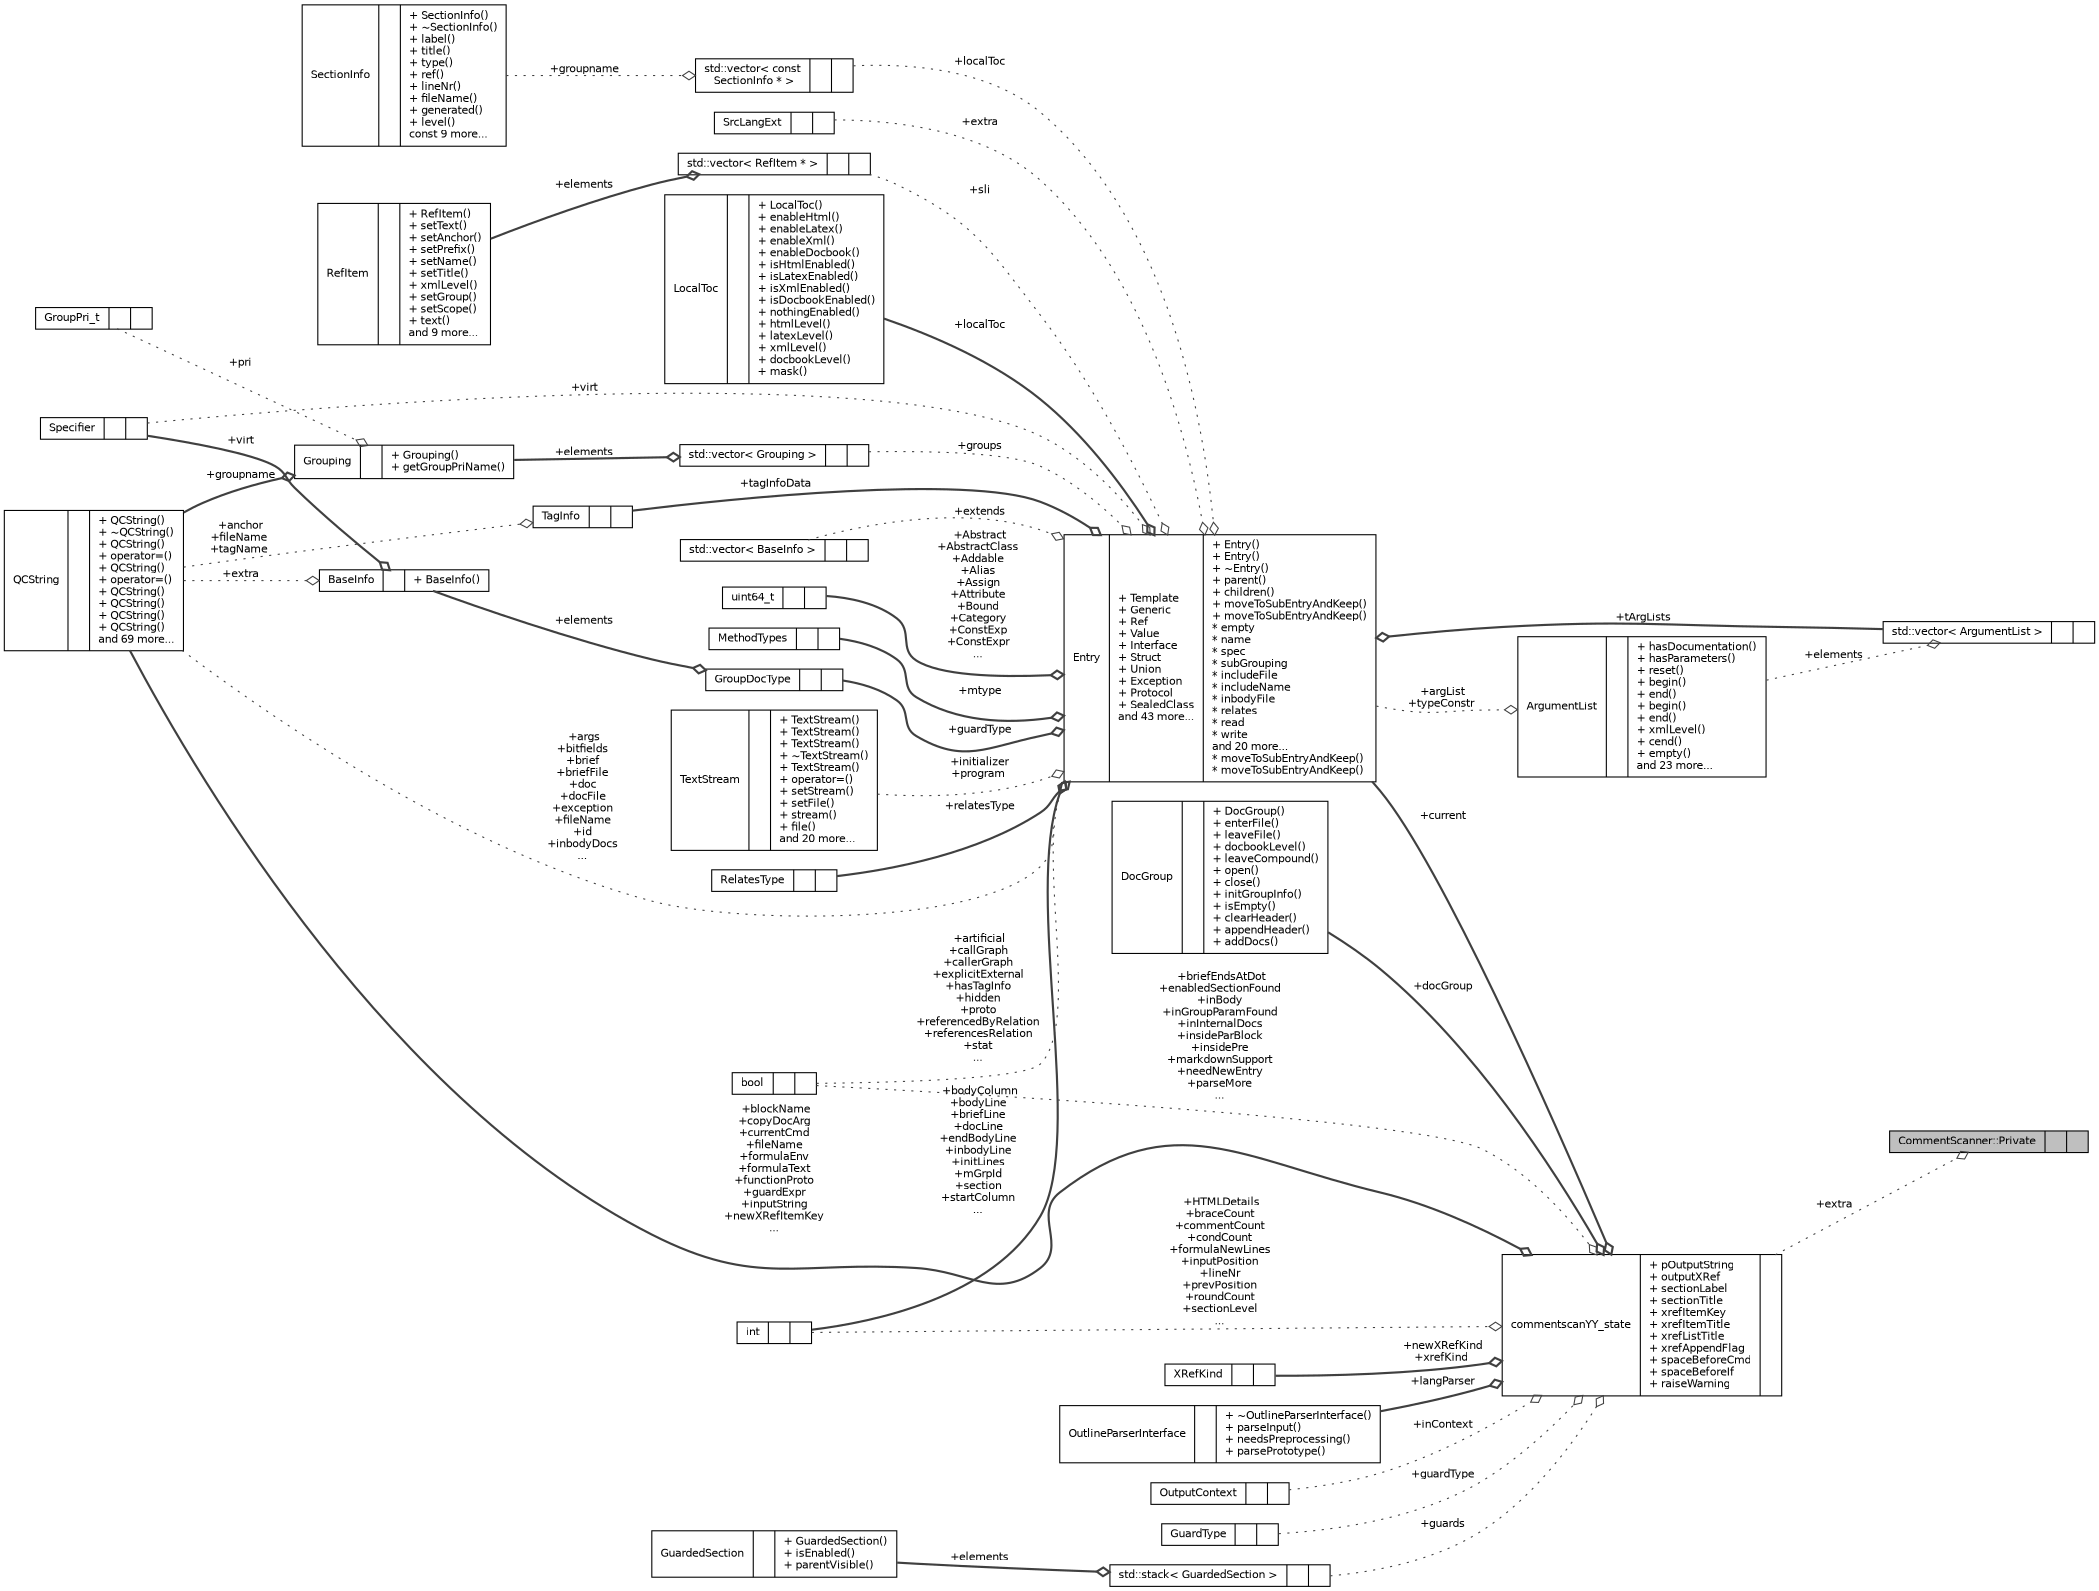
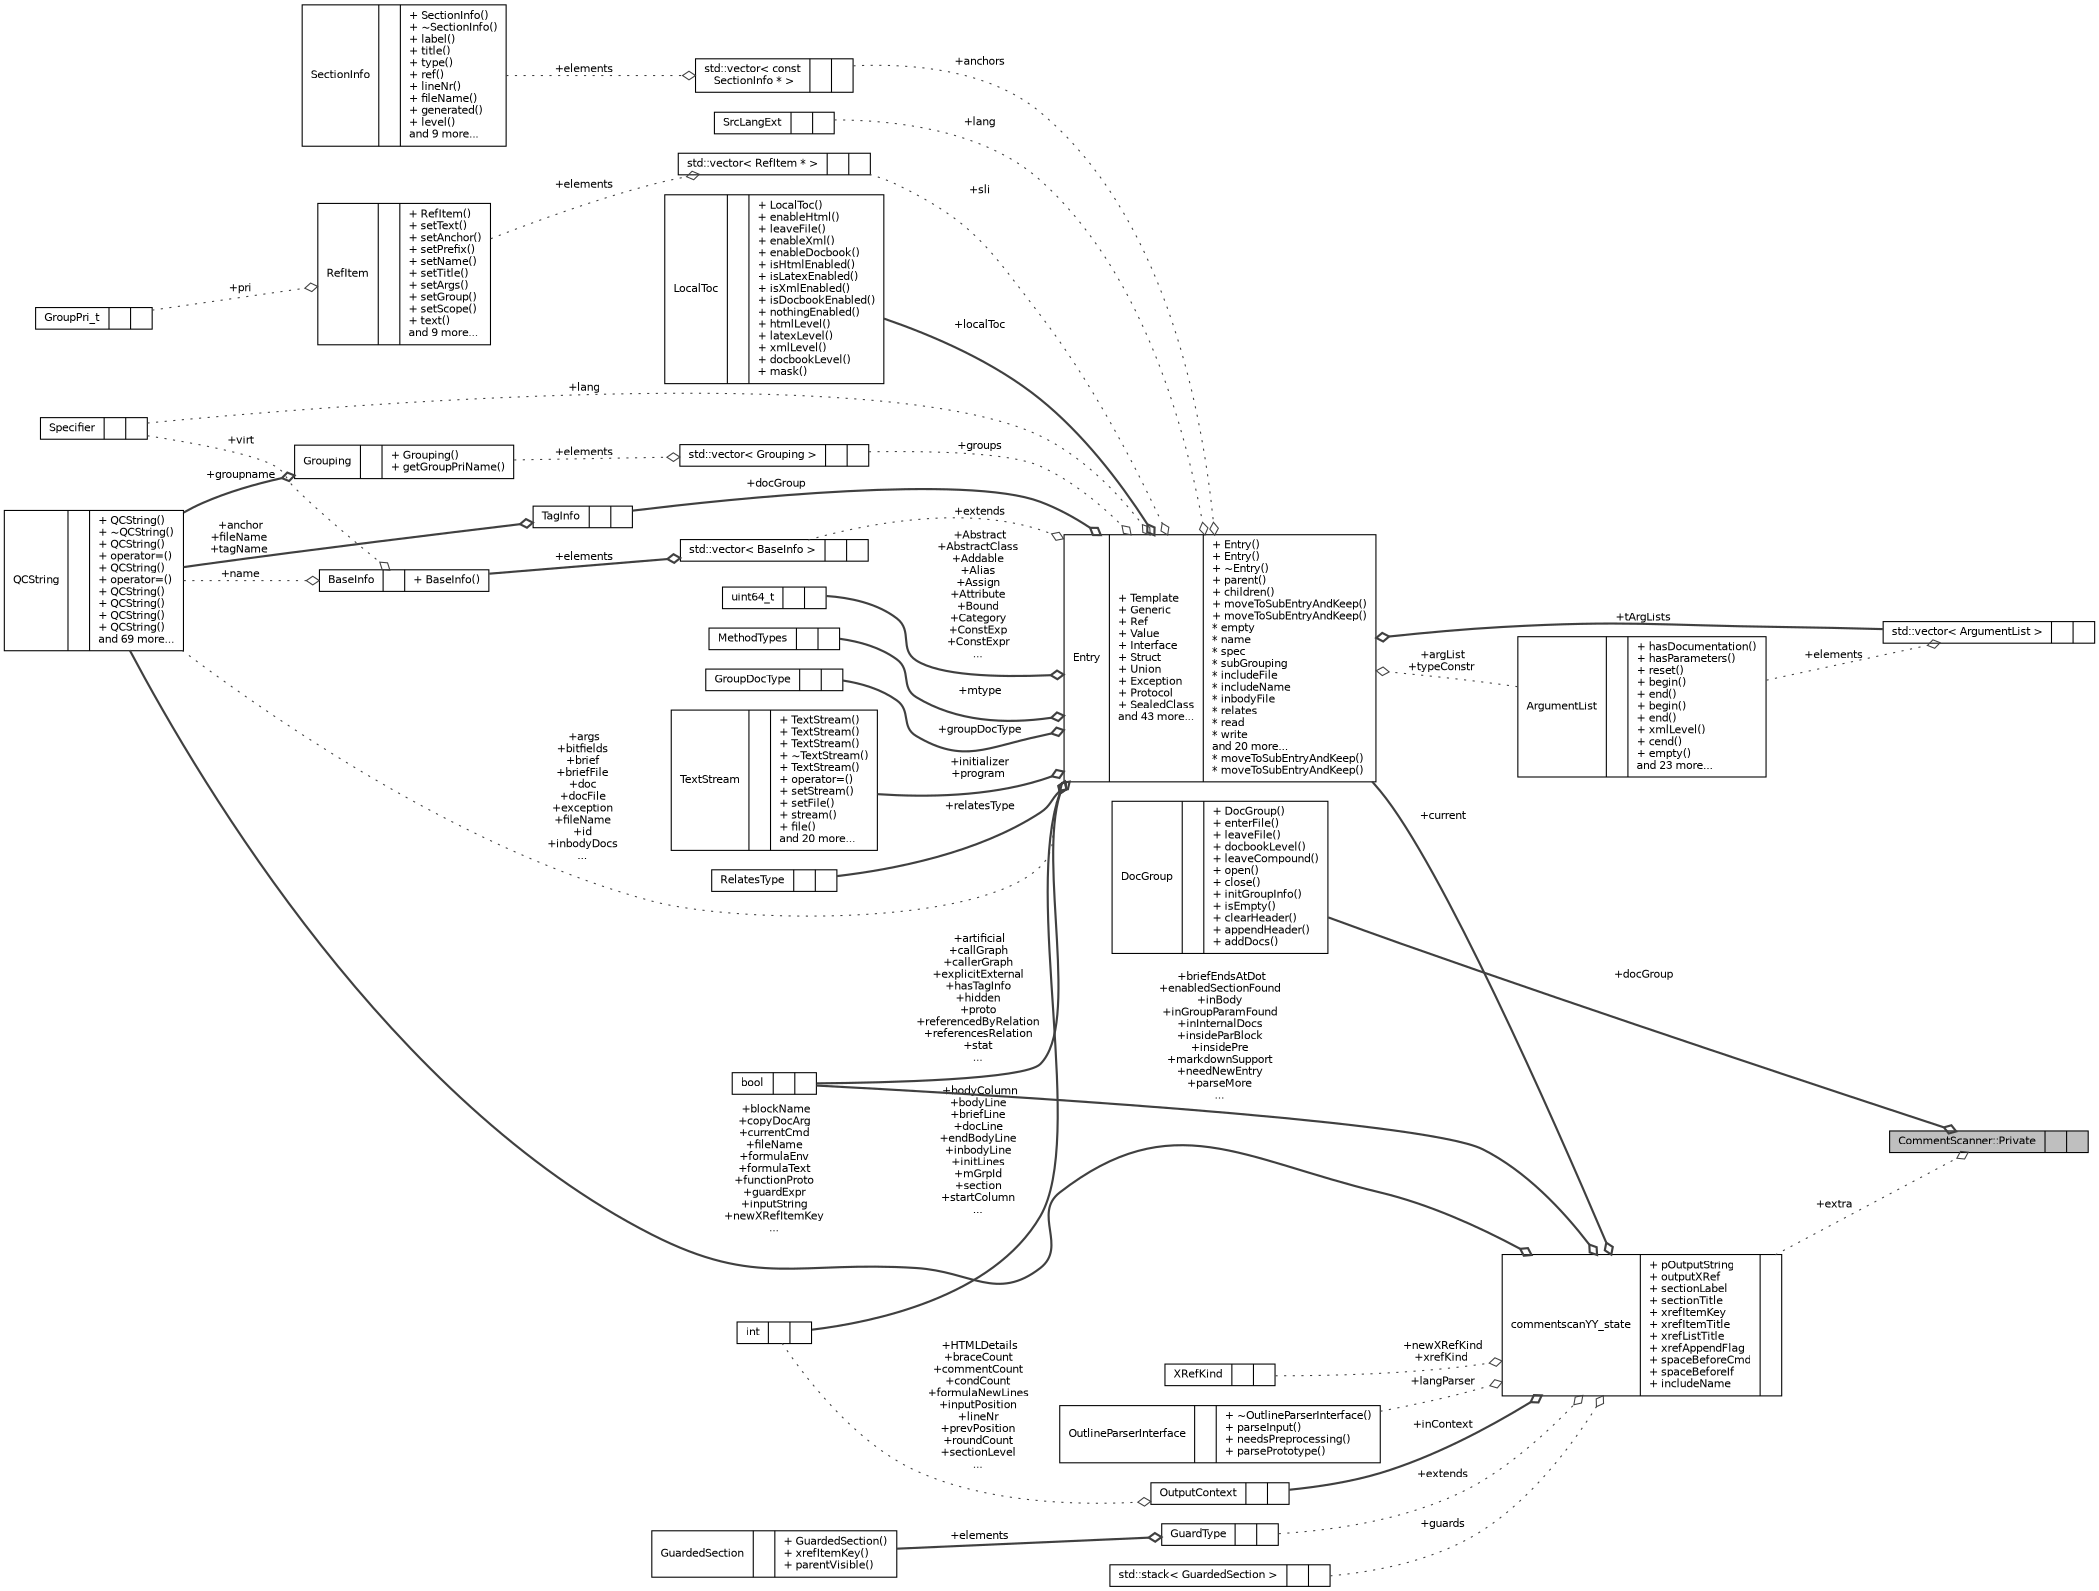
(978, 62) -> (978, 62)
(583, 70) -> (583, 70)
(978, 122) -> (978, 122)
(448, 134) -> (444, 134)
(587, 204) -> (587, 204)
(800, 229) -> (792, 229)
(443, 285) -> (439, 285)
(237, 384) -> (228, 299)
(583, 388) -> (583, 388)
(591, 459) -> (591, 459)
(279, 469) -> (279, 469)
(774, 484) -> (774, 484)
(343, 546) -> (343, 546)
(239, 575) -> (239, 575)
(561, 634) -> (578, 566)
(1440, 712) -> (1454, 679)
(978, 730) -> (978, 730)
(966, 794) -> (966, 794)
(1046, 1054) -> (1046, 1054)
(1480, 1072) -> (1635, 1024)
(1223, 1113) -> (1223, 1113)
(1150, 1329) -> (934, 1478)
(1382, 1373) -> (1382, 1373)
(1690, 1384) -> (1690, 1384)
(1435, 1400) -> (1435, 1400)
(1415, 1461) -> (1415, 1461)
(1441, 1475) -> (1441, 1475)
(820, 1553) -> (826, 1553)
(997, 1568) -> (1023, 1543)
